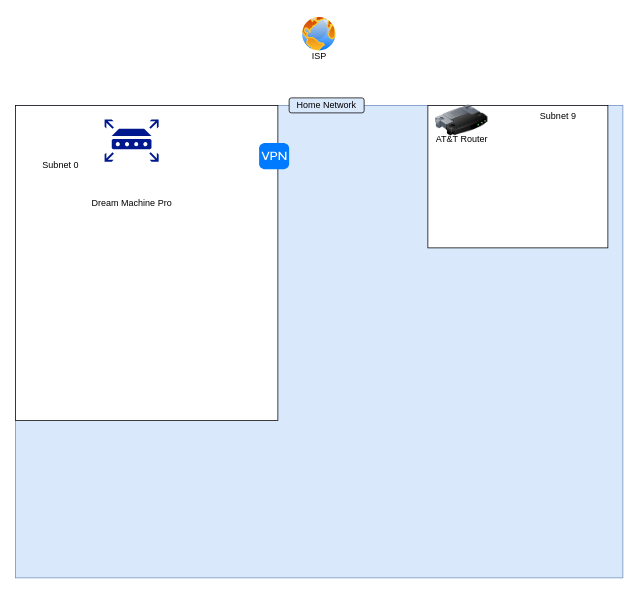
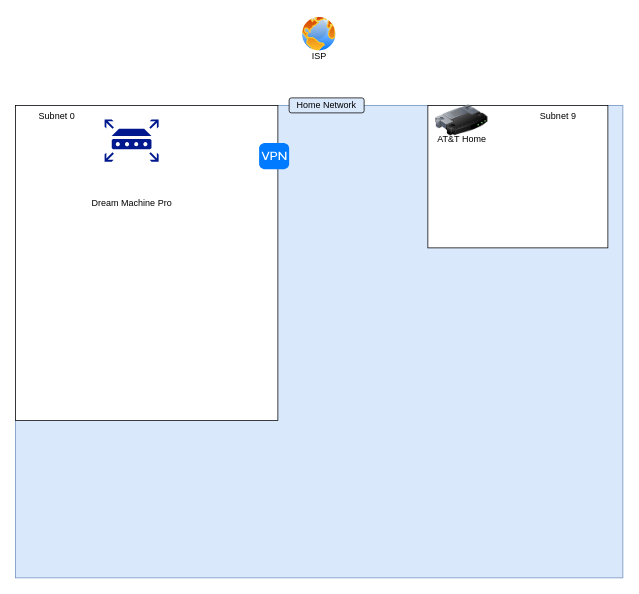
(462, 139) -> (462, 139)
(60, 165) -> (57, 117)
